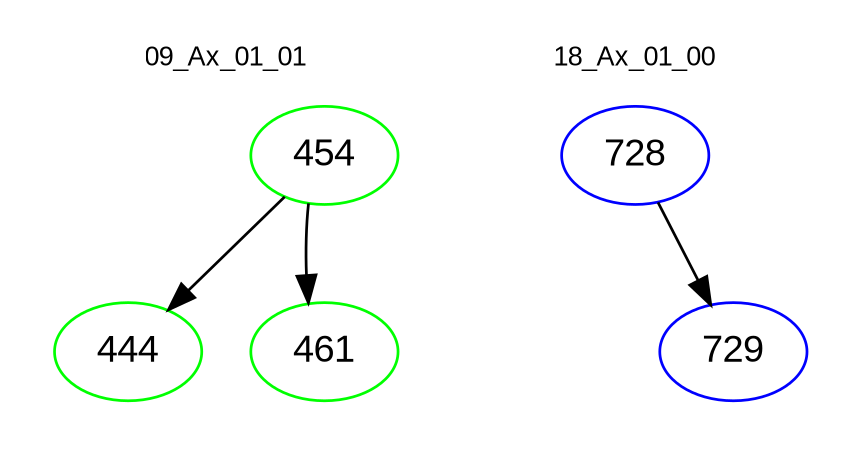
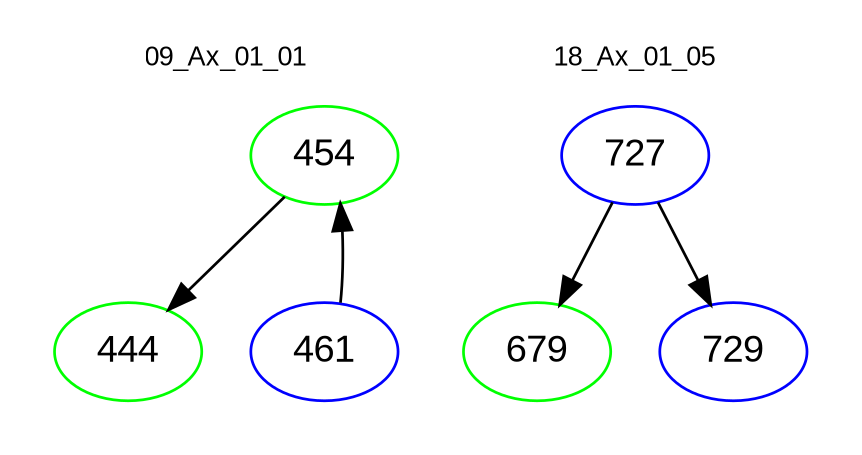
(635, 59) -> (635, 59)
(635, 155) -> (635, 155)
(306, 239) -> (343, 267)
(324, 352) -> (324, 352)
none -> (537, 352)
